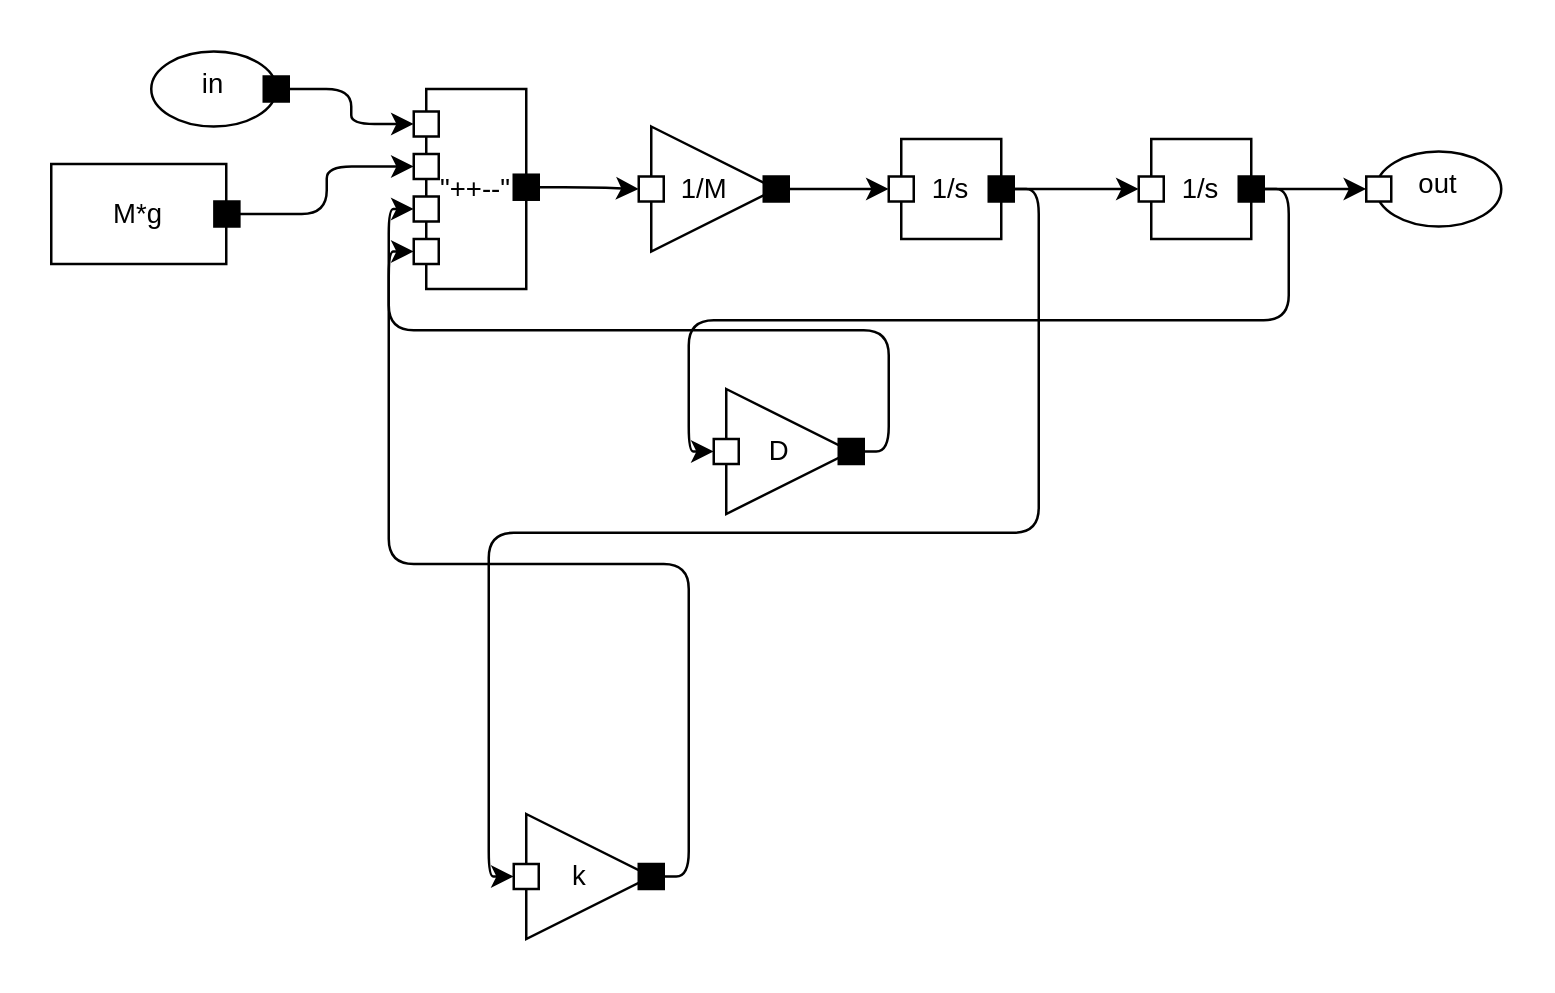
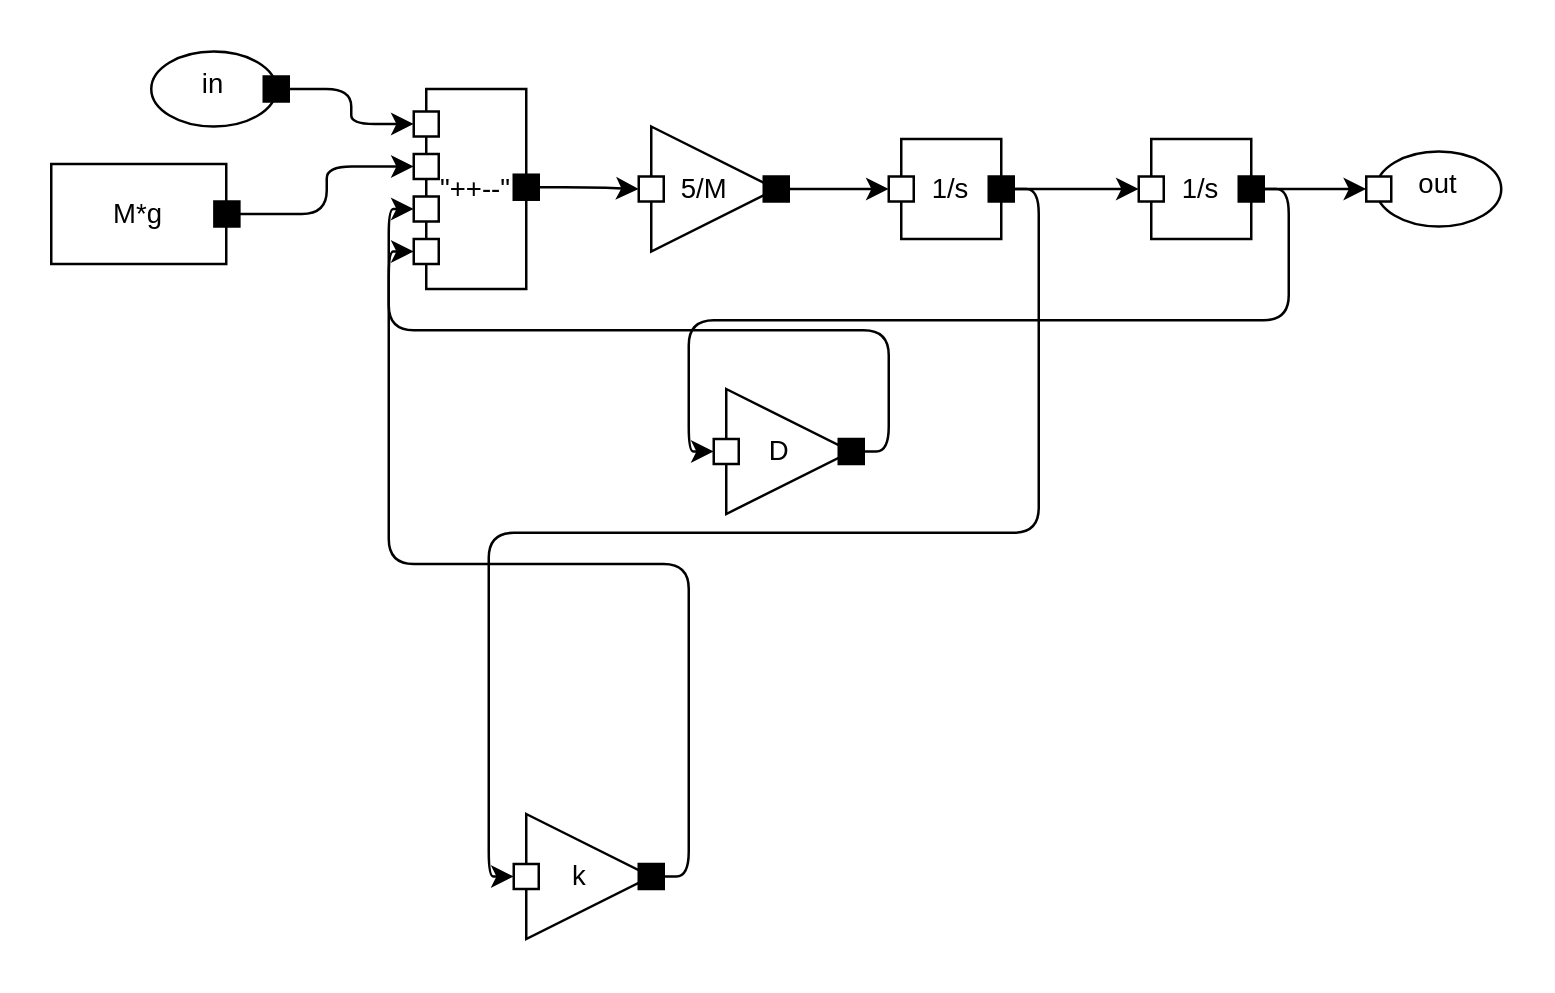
(705, 189) -> (705, 189)
